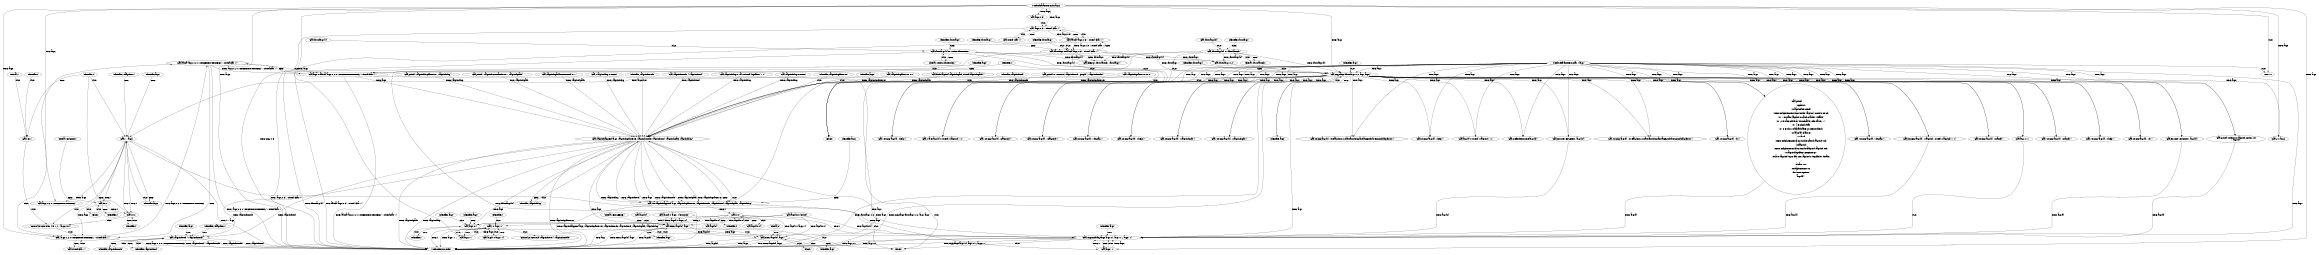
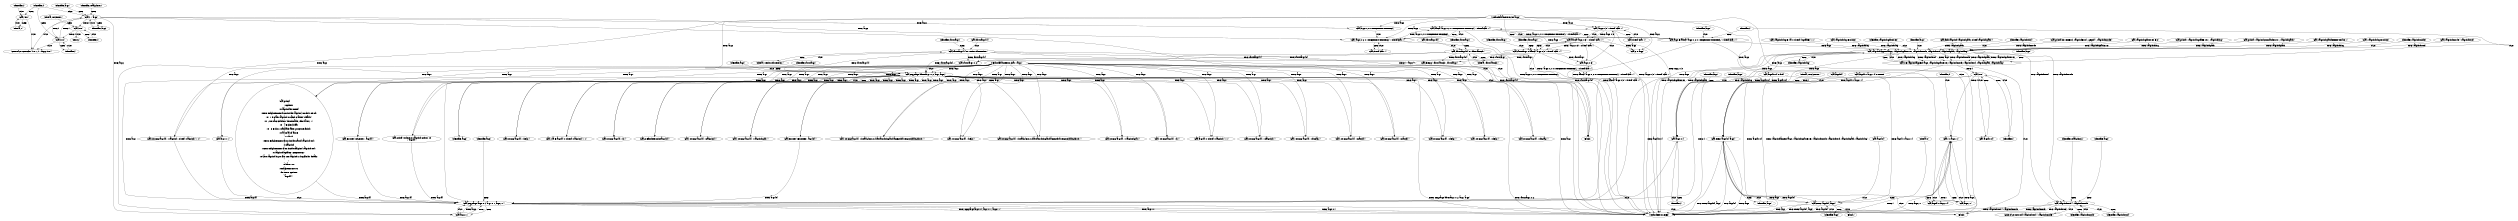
none -> (22, 22)
(1213, 72) -> (1567, 57)
(900, 75) -> none
(2268, 75) -> none
(724, 78) -> none
(1917, 79) -> (1617, 44)
(66, 232) -> (1376, 34)
(518, 232) -> (2064, 211)
(1107, 238) -> (484, 203)
